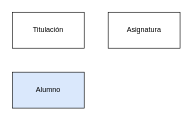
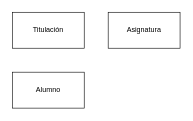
(48, 90) -> (48, 90)
